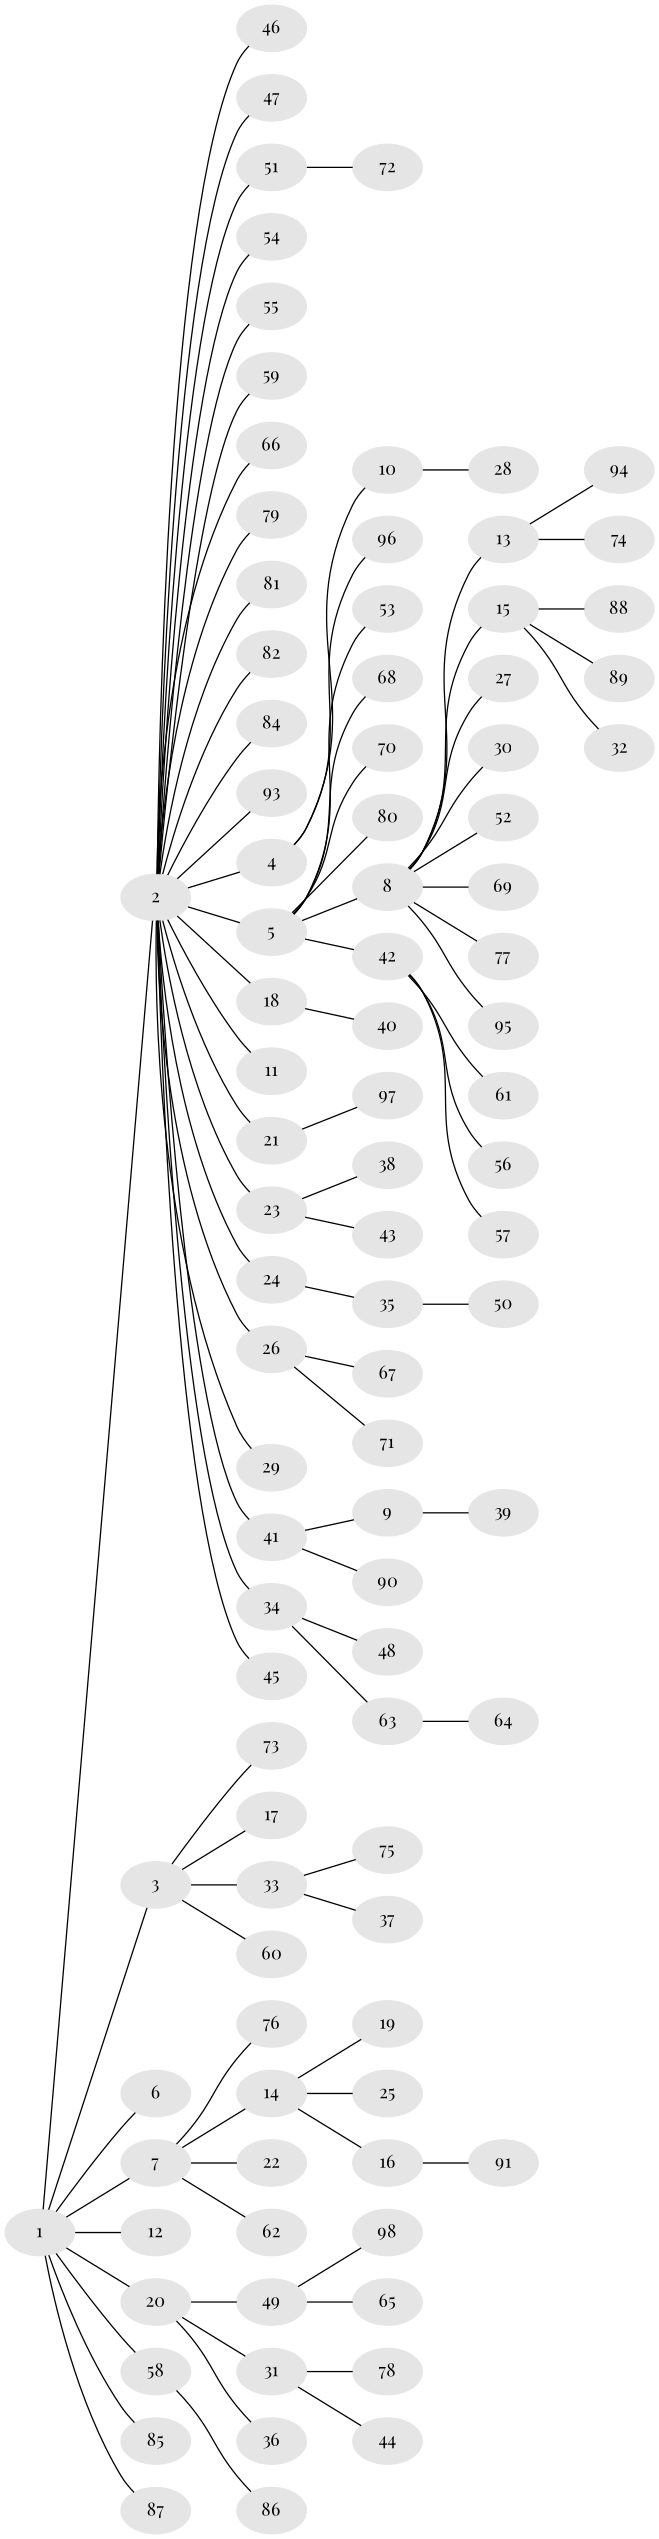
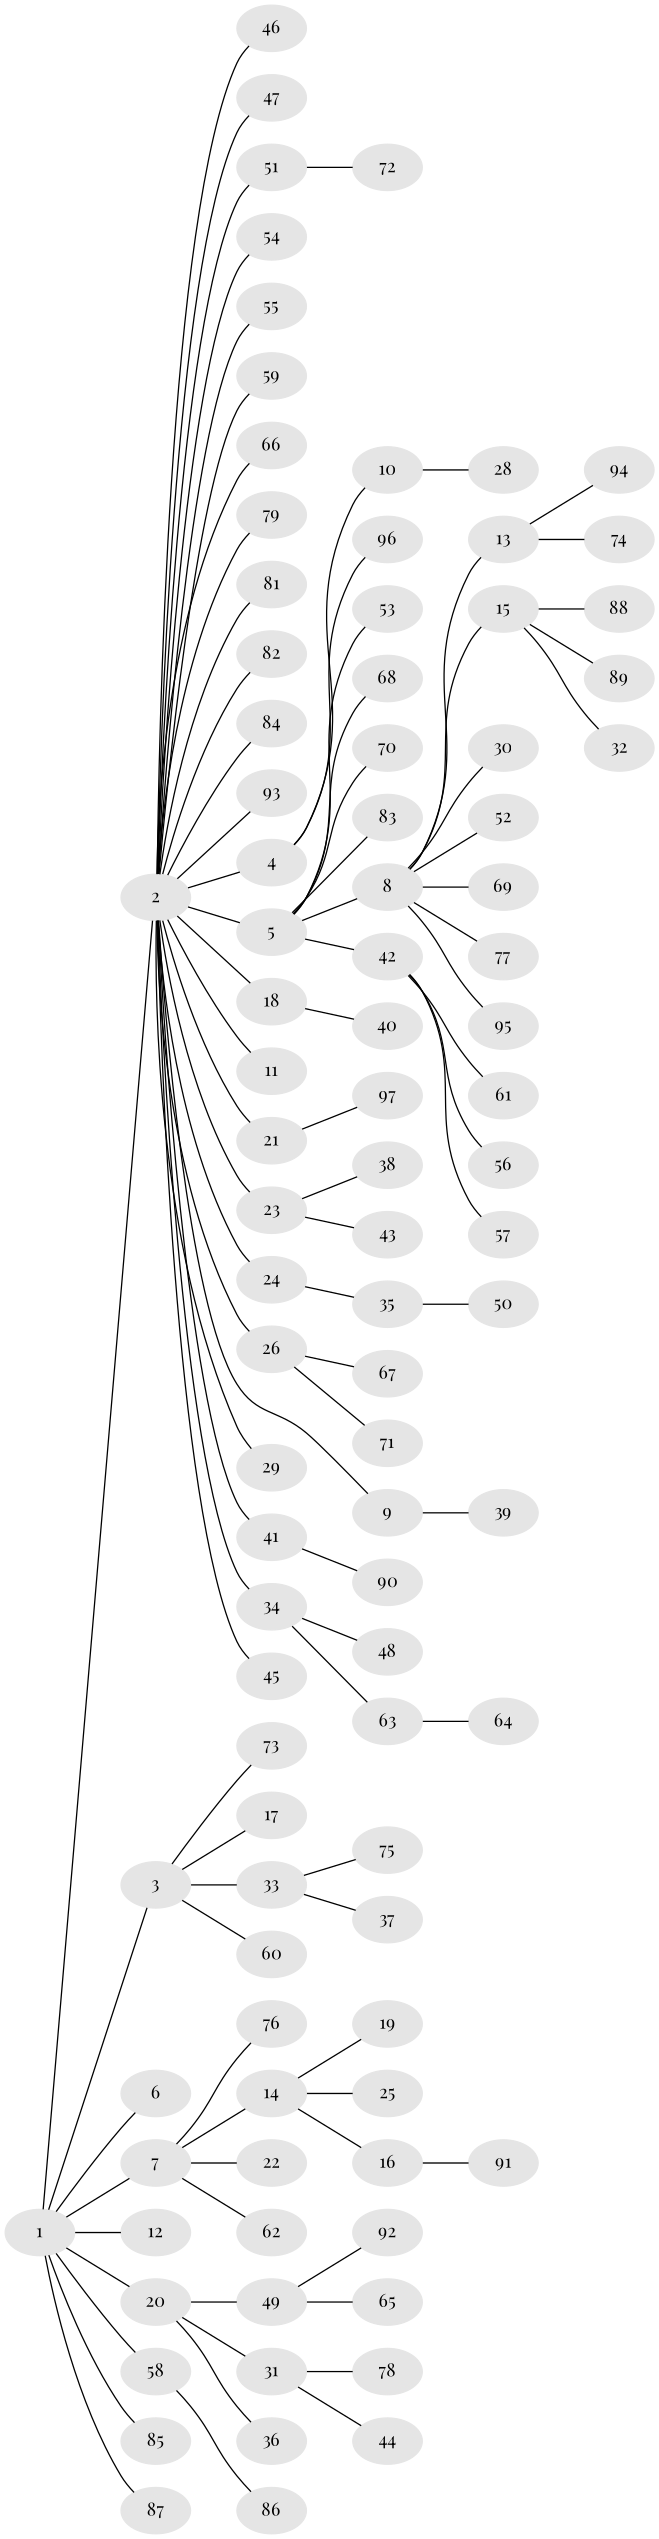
(503, 679) -> none
(388, 818) -> (388, 818)
(330, 1525) -> (195, 1241)
(388, 2233) -> (388, 2233)
